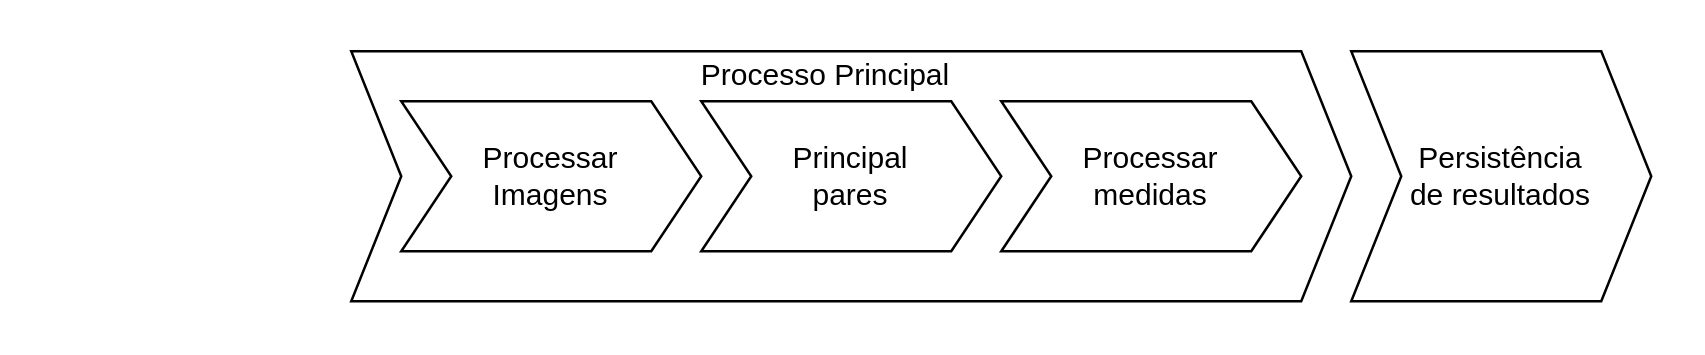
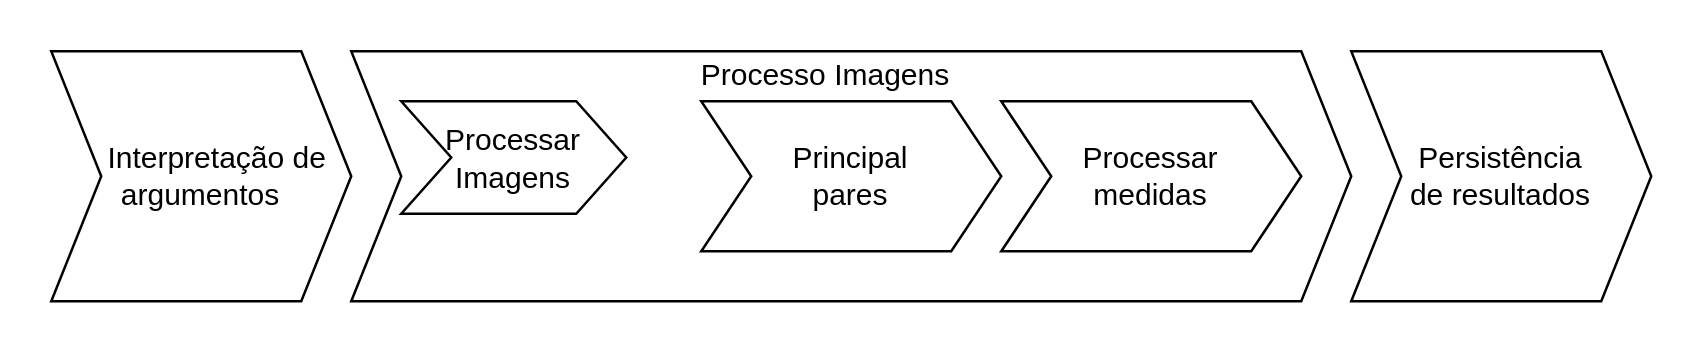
(826, 76) -> (826, 76)
none -> (201, 176)
(551, 176) -> (514, 158)
